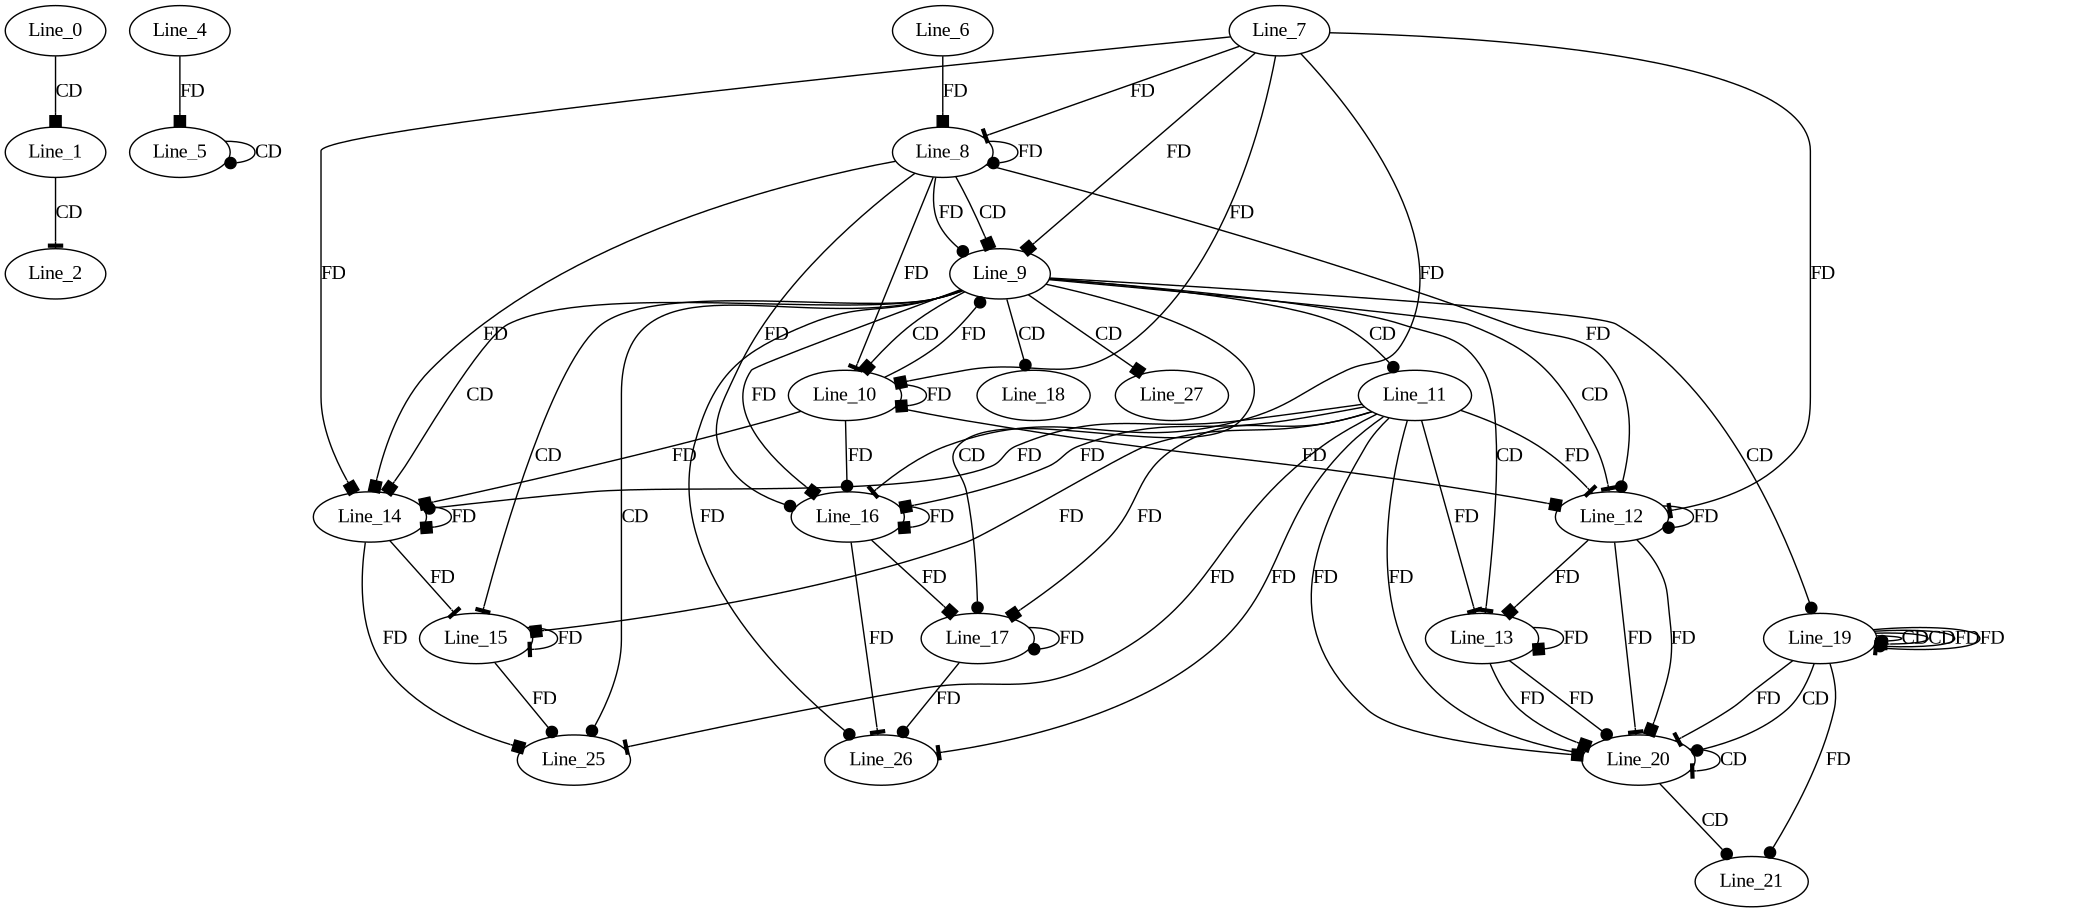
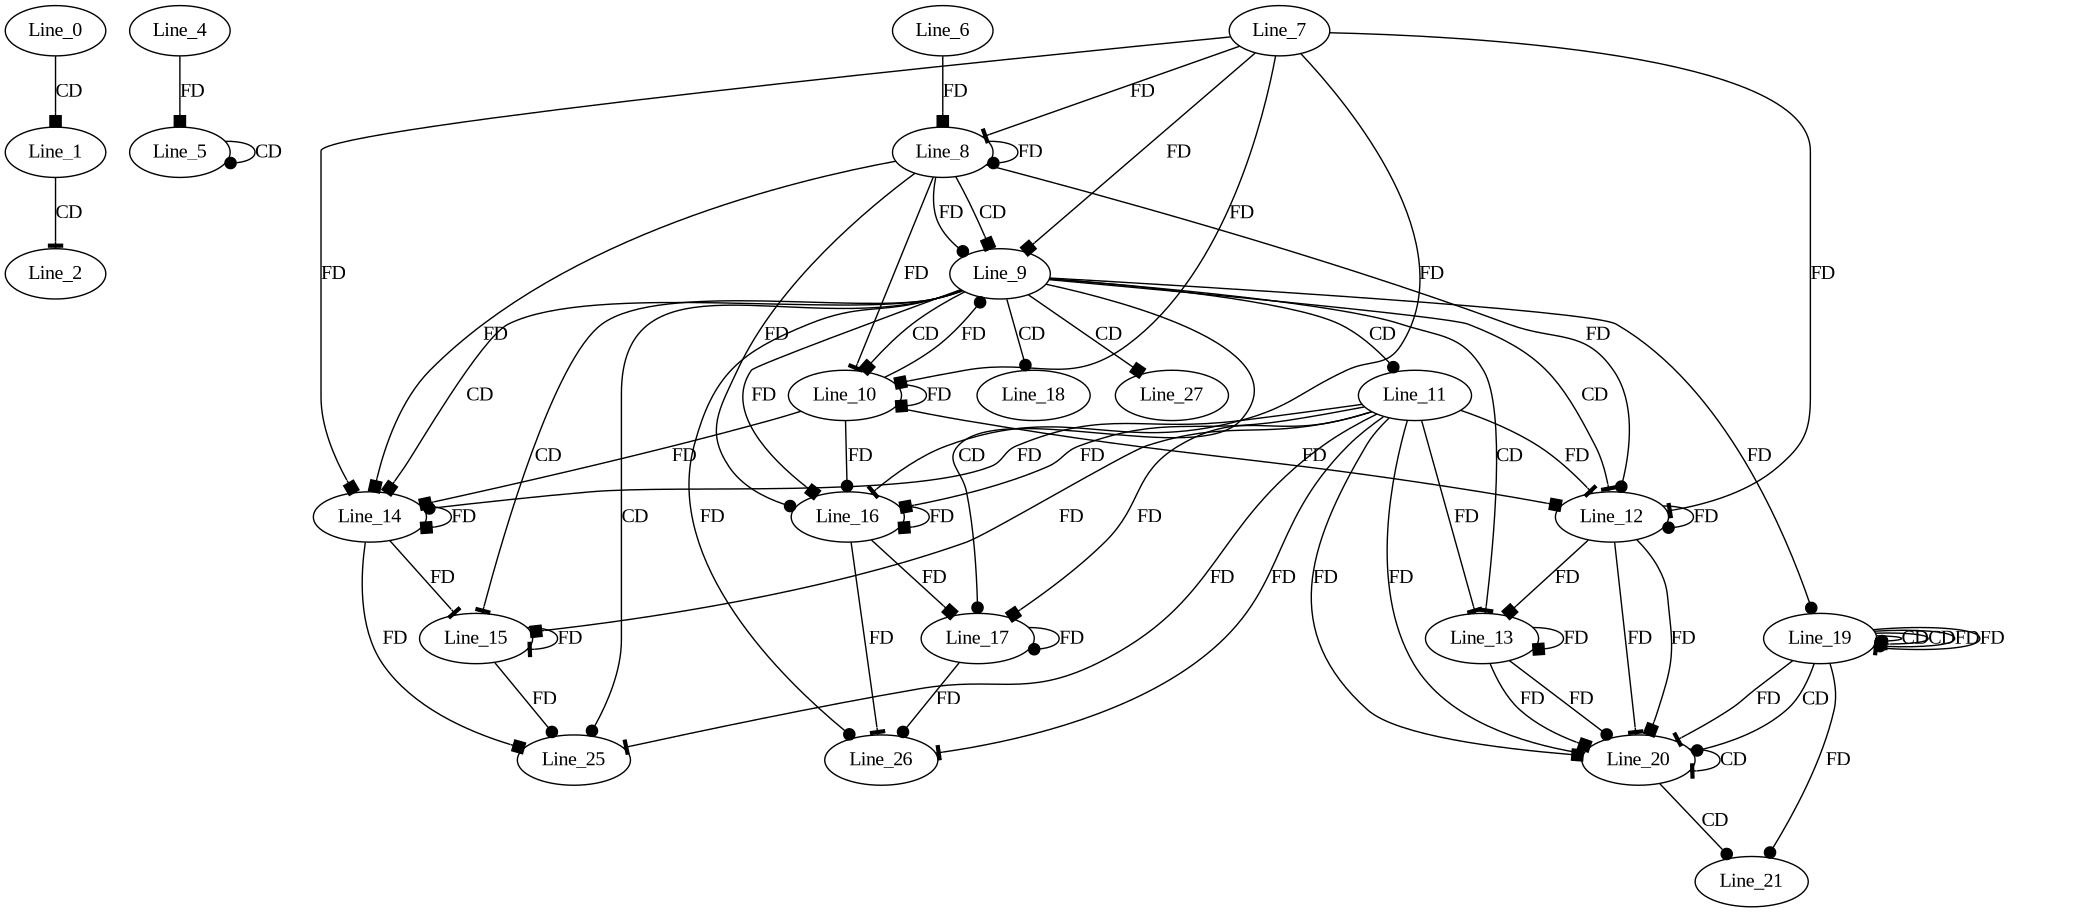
(1759, 456) -> (1759, 456)
